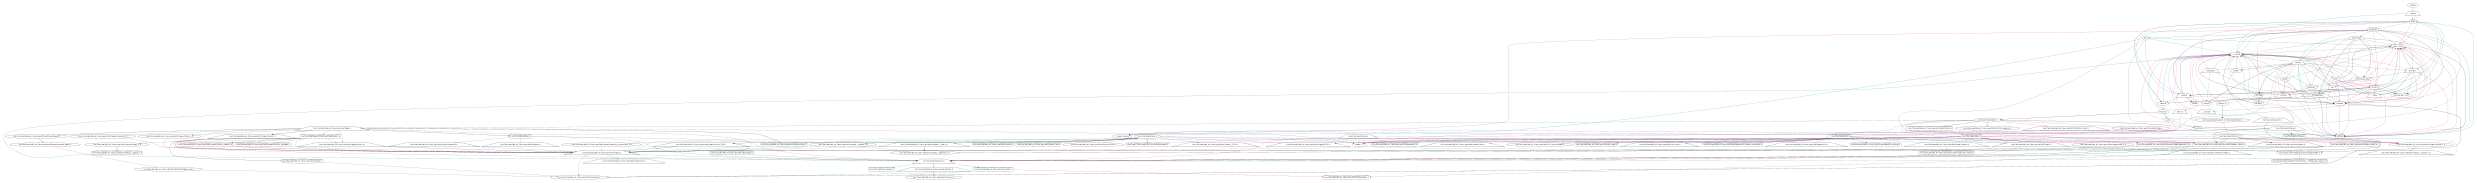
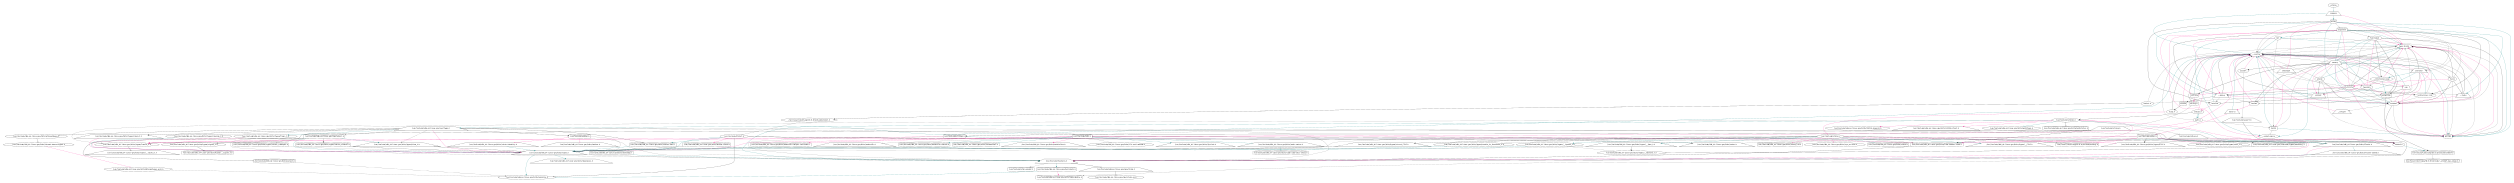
none -> (2172, 112)
(1596, 145) -> none
